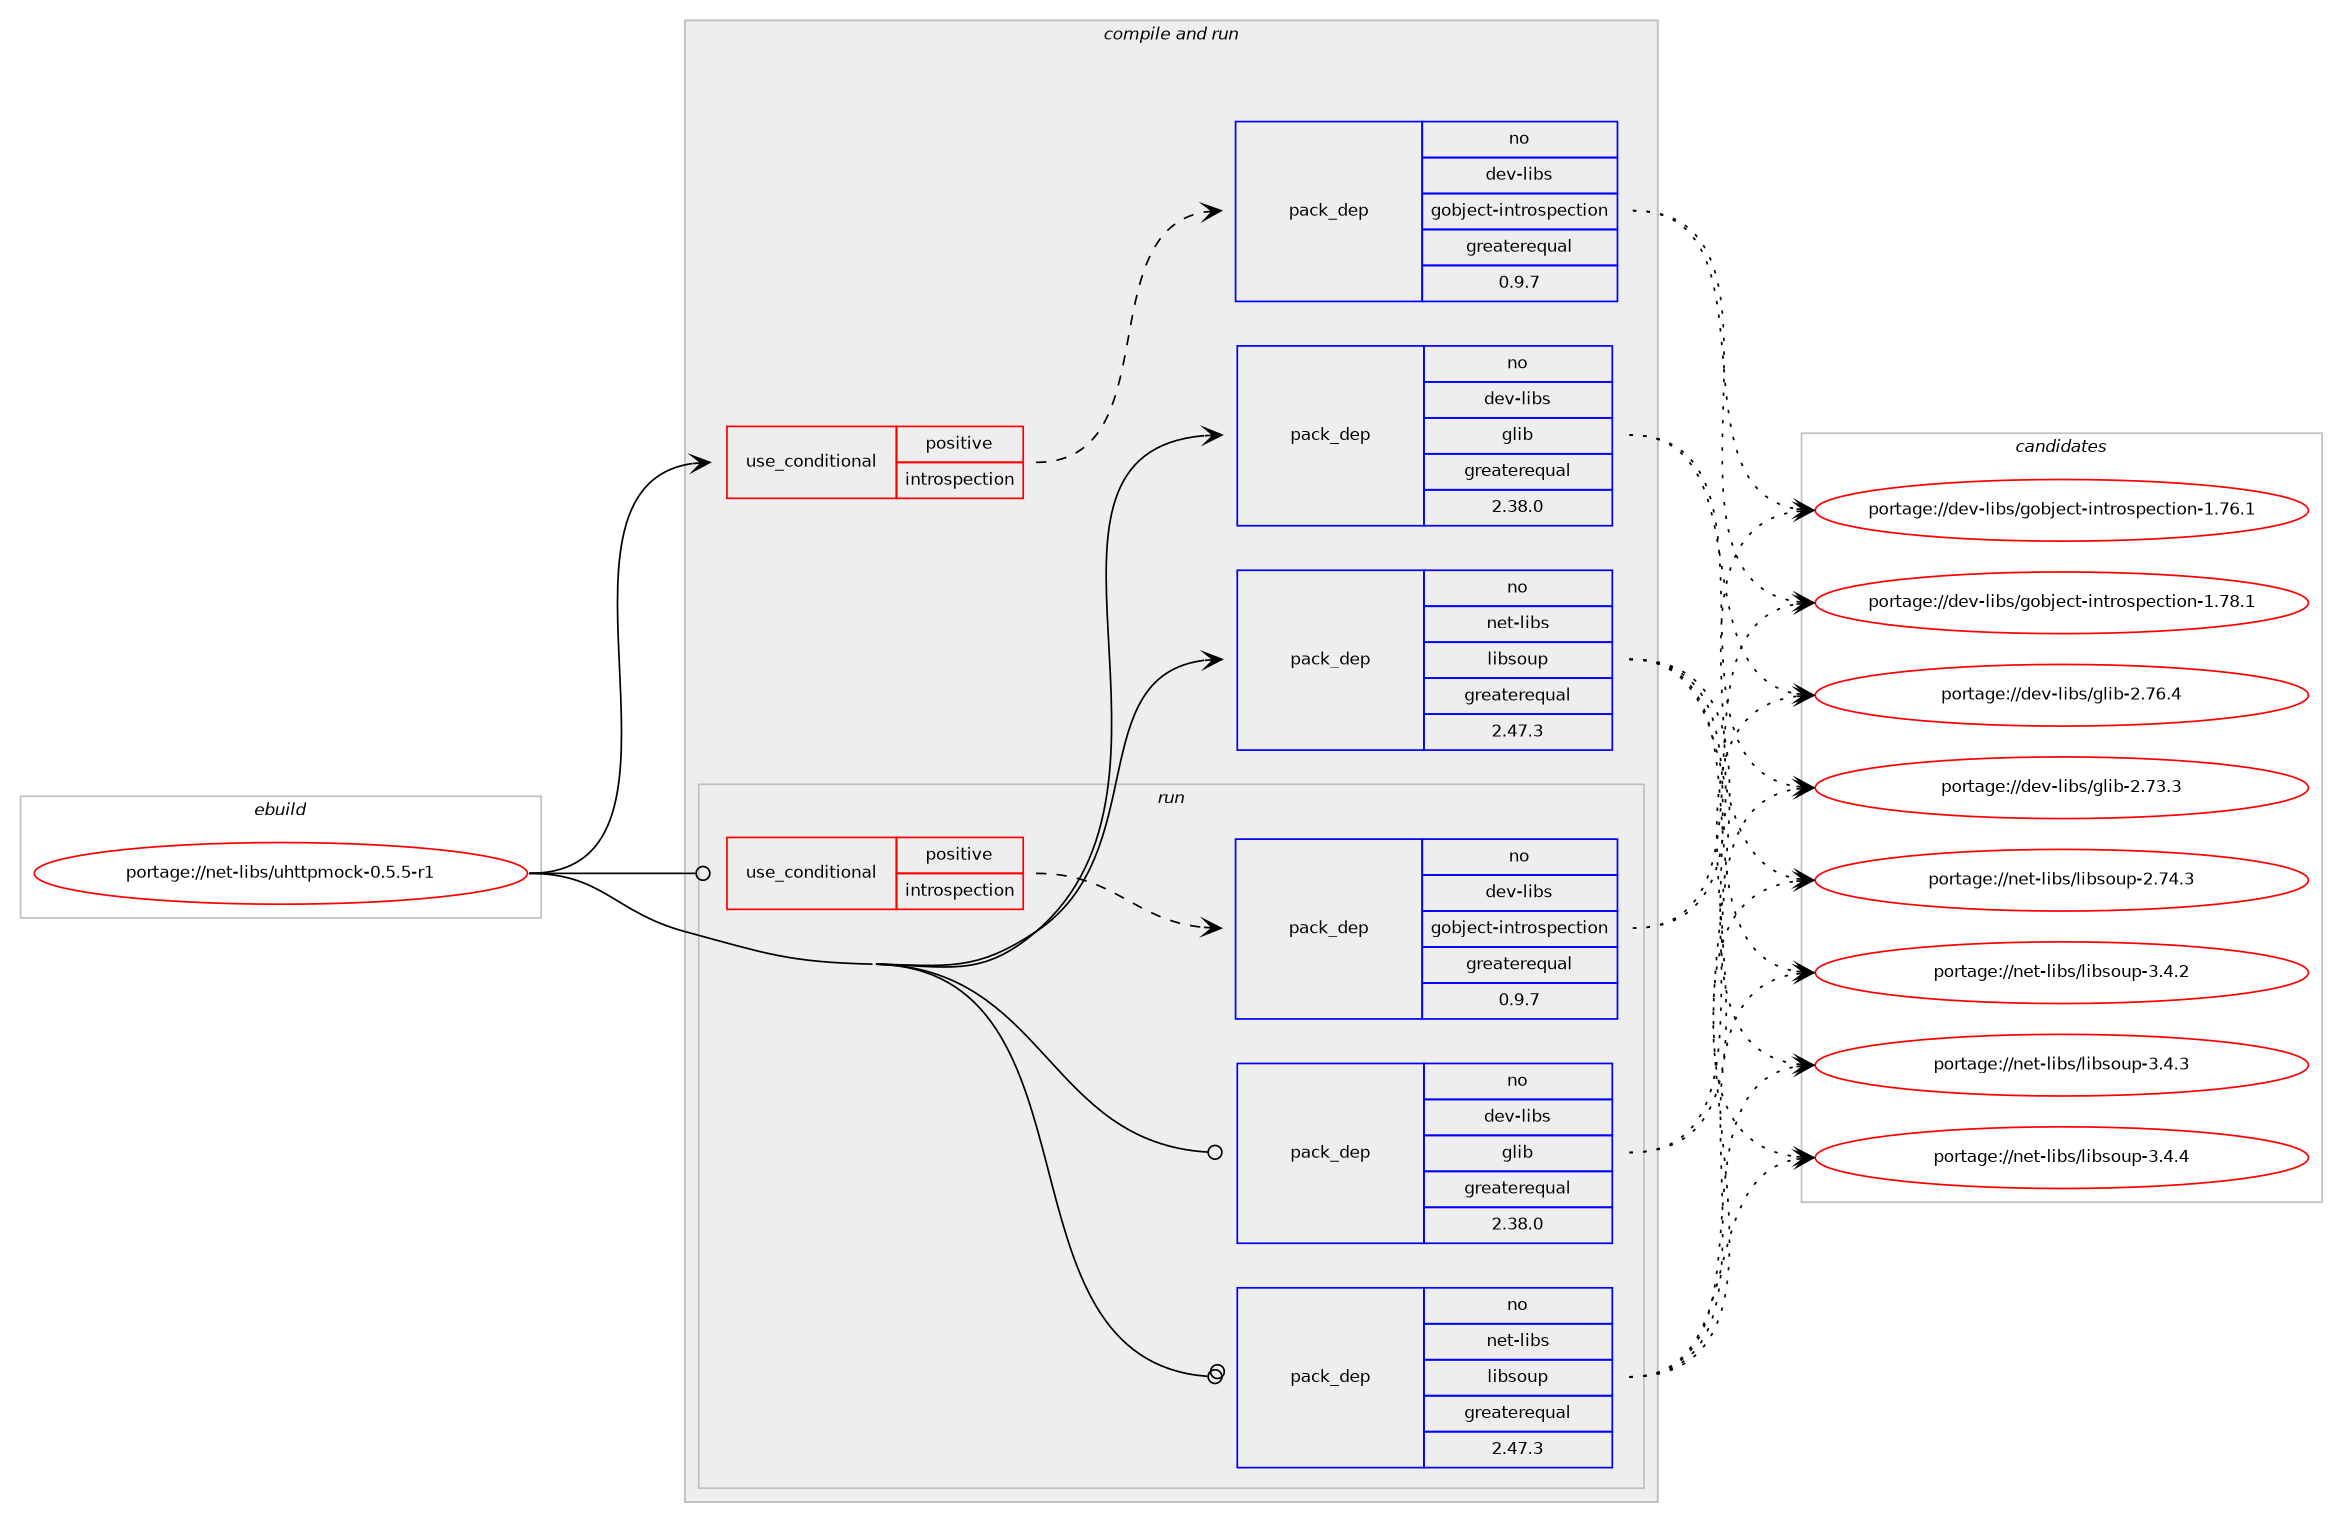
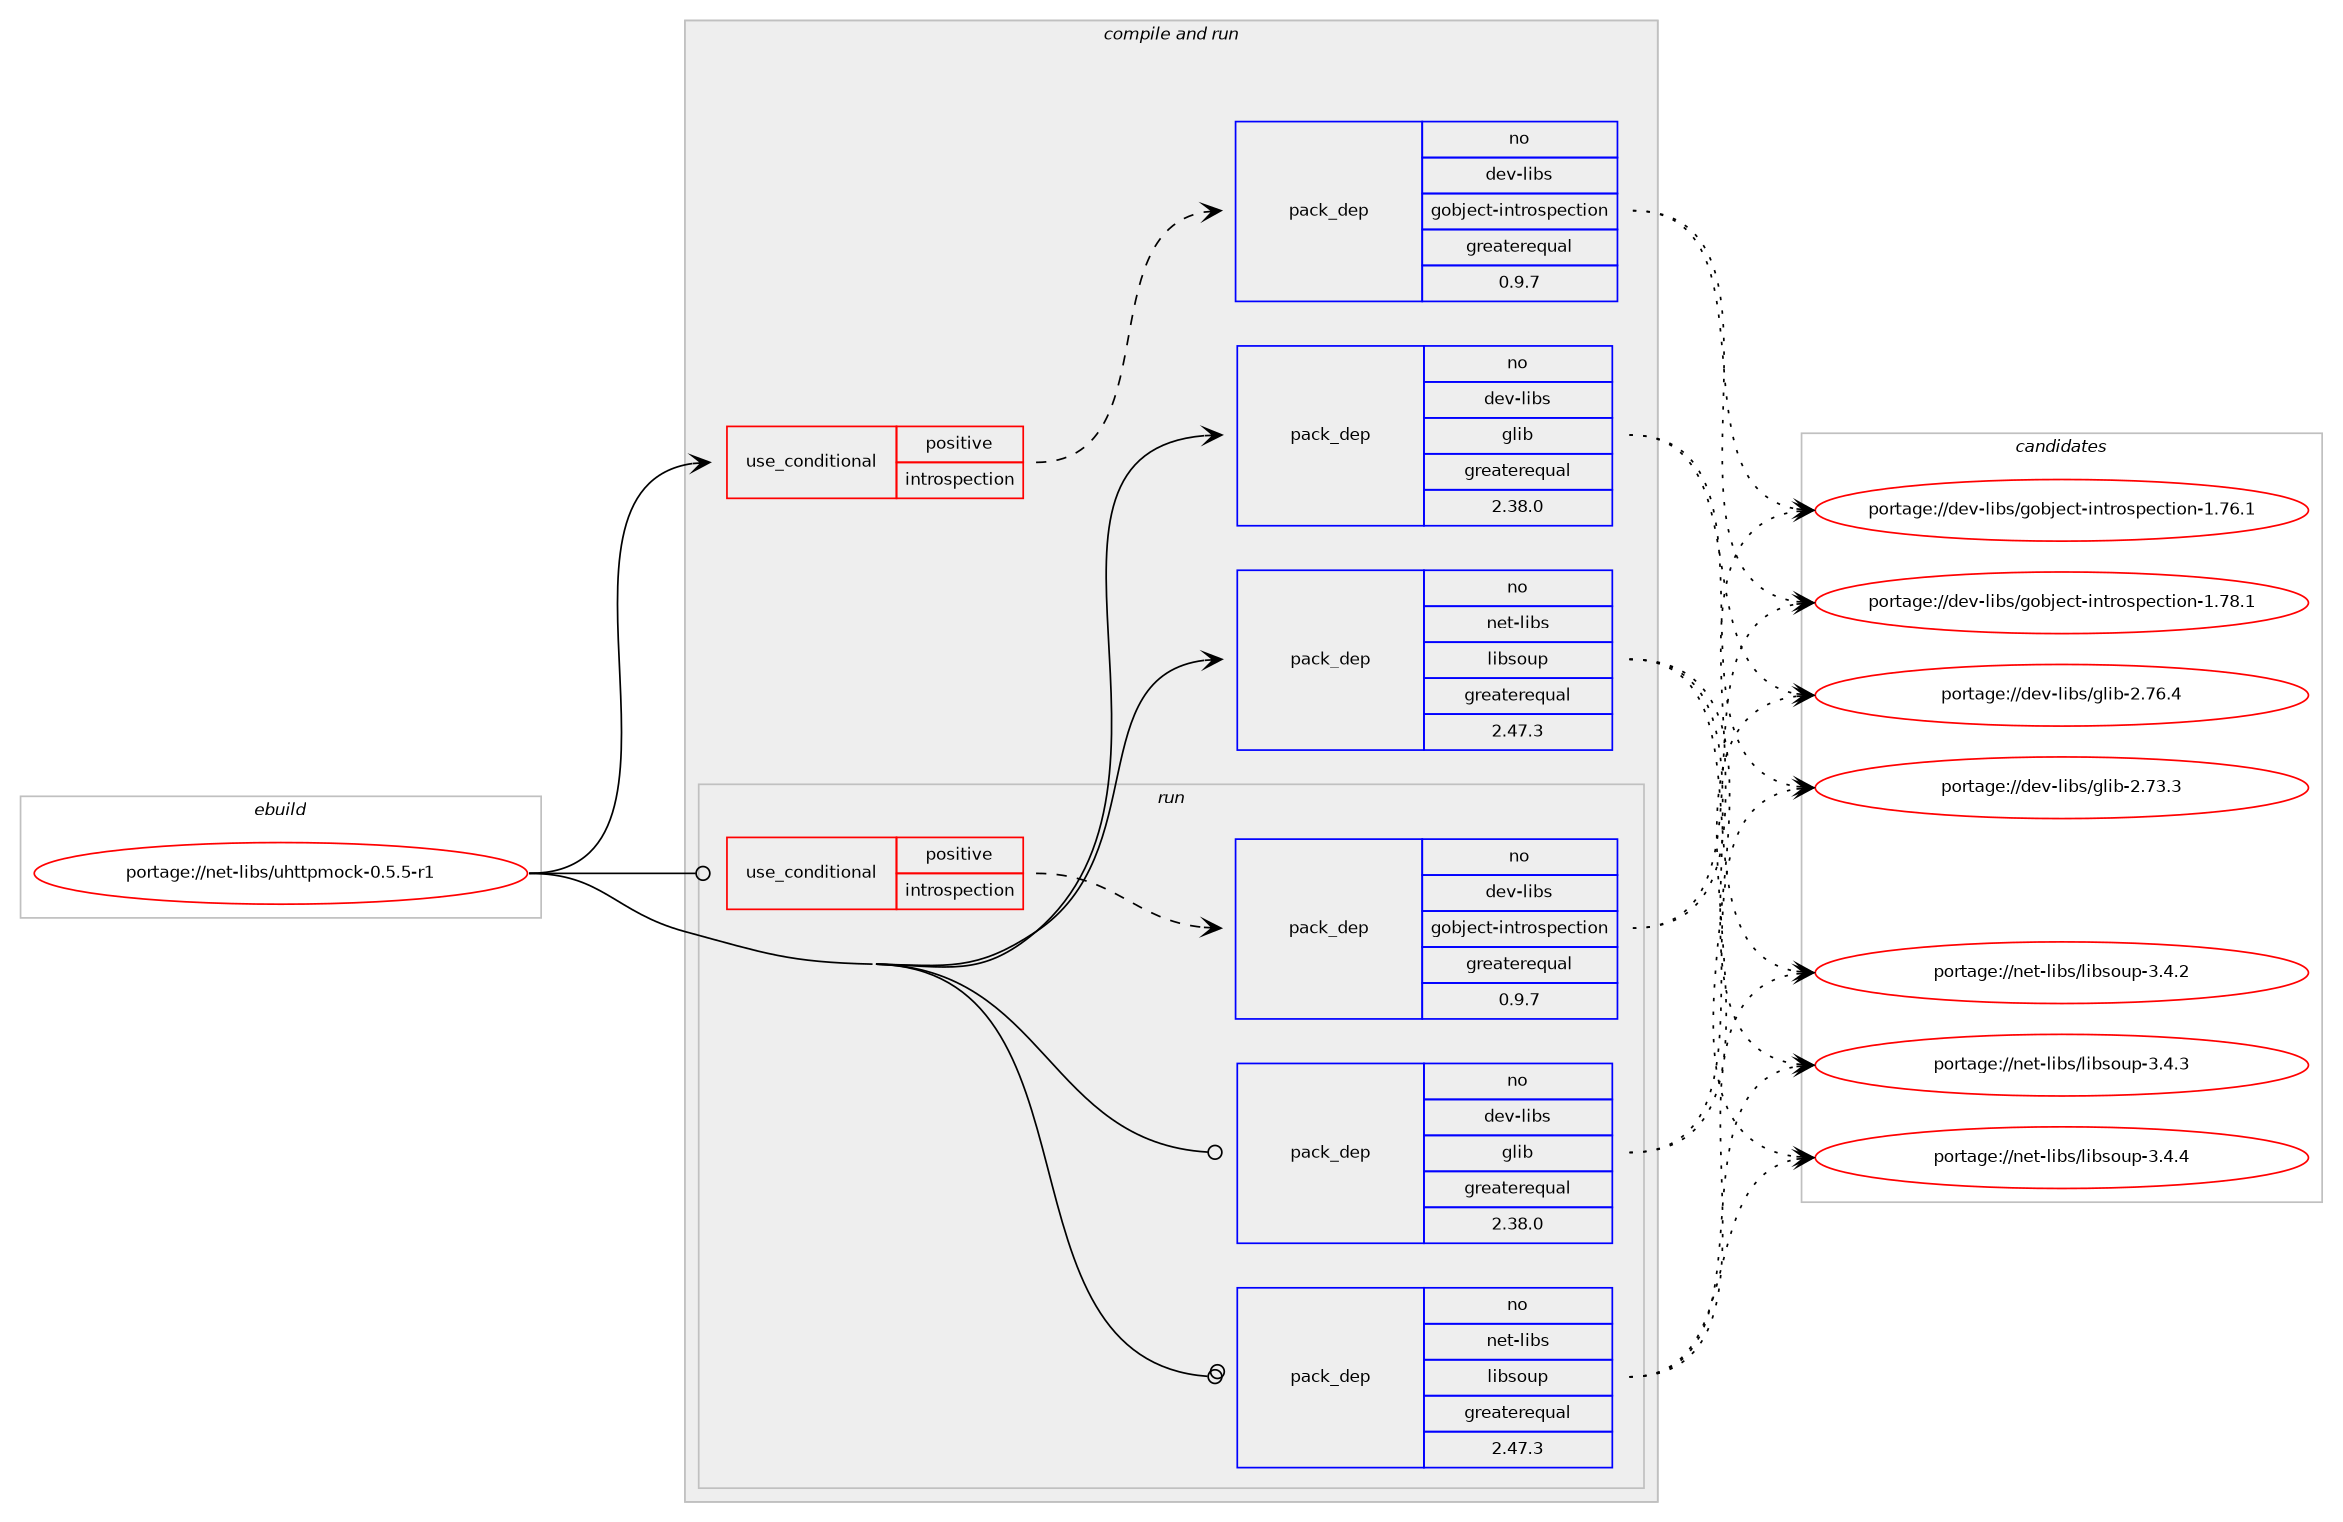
(2062, 880) -> none
